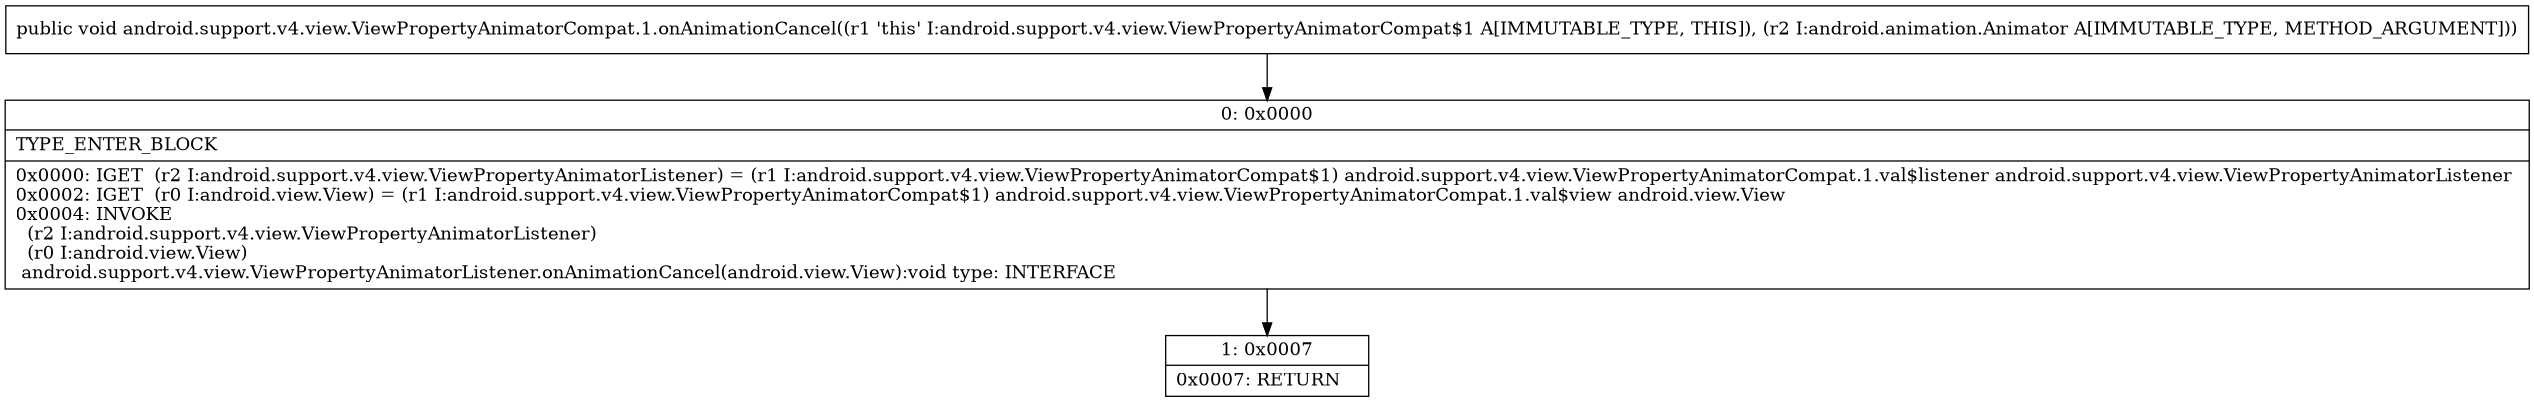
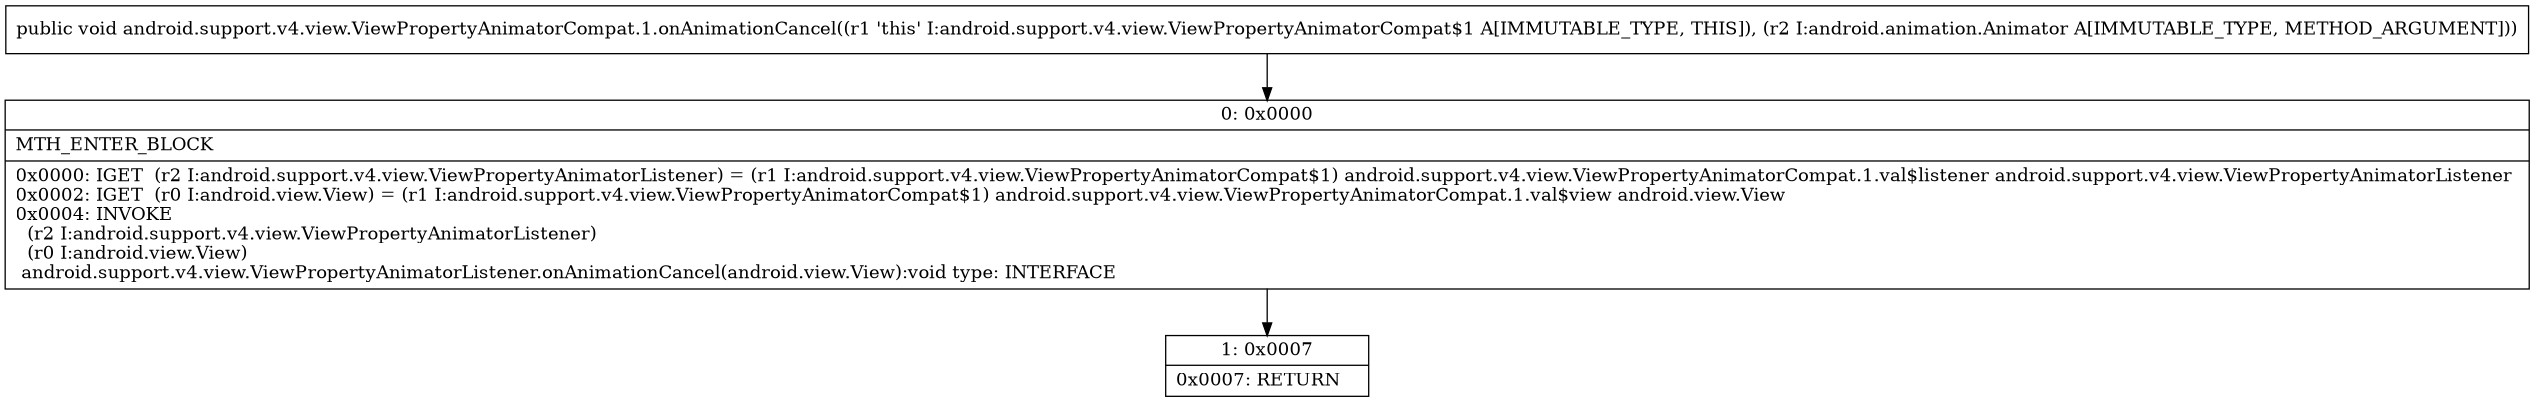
(117, 145) -> (115, 145)
